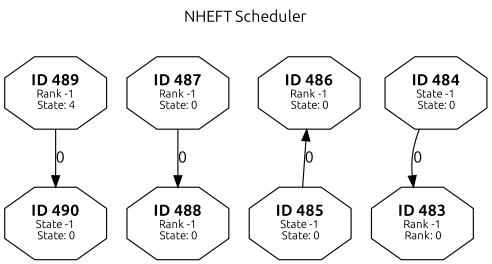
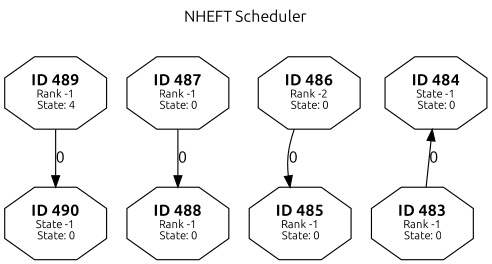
(309, 94) -> (309, 94)
(413, 152) -> (429, 164)
(304, 164) -> (288, 152)
(300, 225) -> (300, 225)
(422, 236) -> (422, 236)
